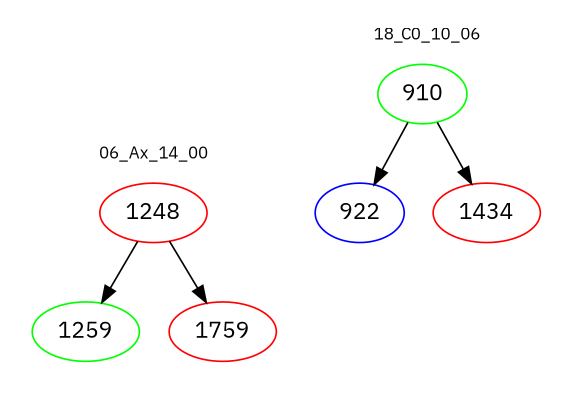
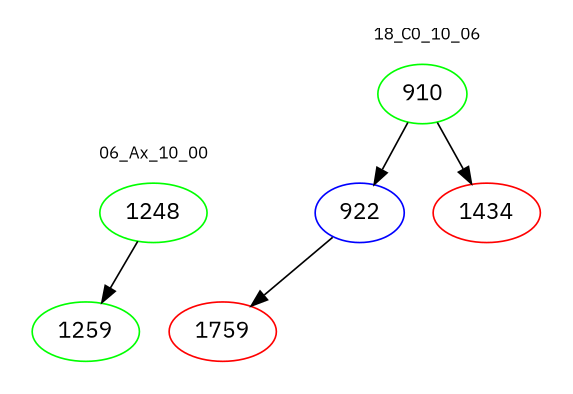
(154, 154) -> (154, 154)
(153, 213) -> (153, 213)
(184, 265) -> (298, 266)
